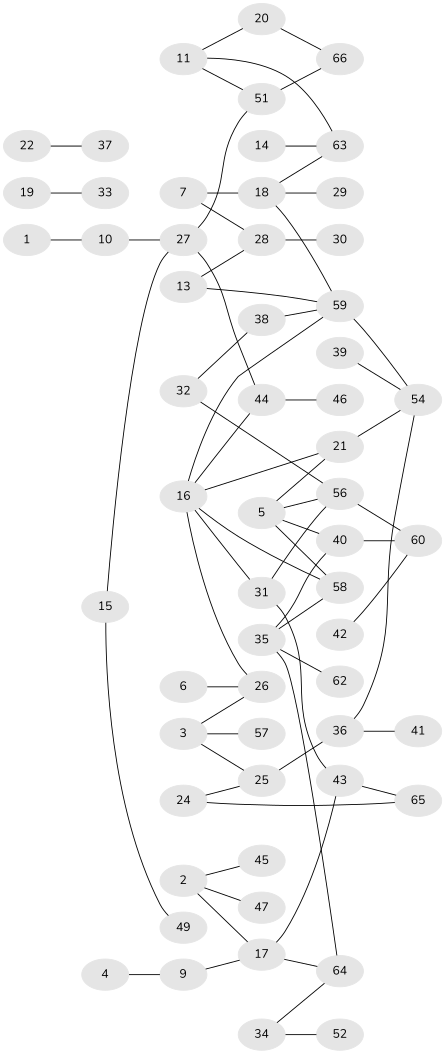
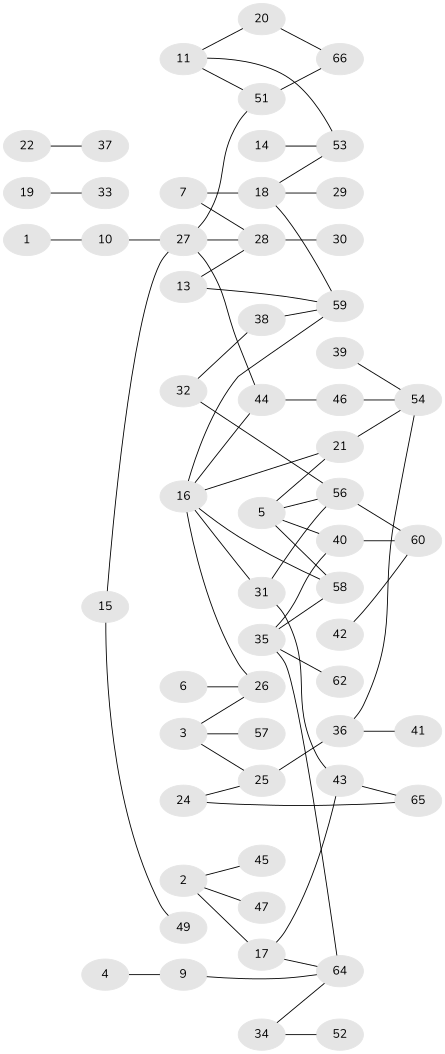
(340, 146) -> (340, 146)
none -> (223, 240)
(381, 352) -> (379, 400)
(223, 965) -> (262, 979)
